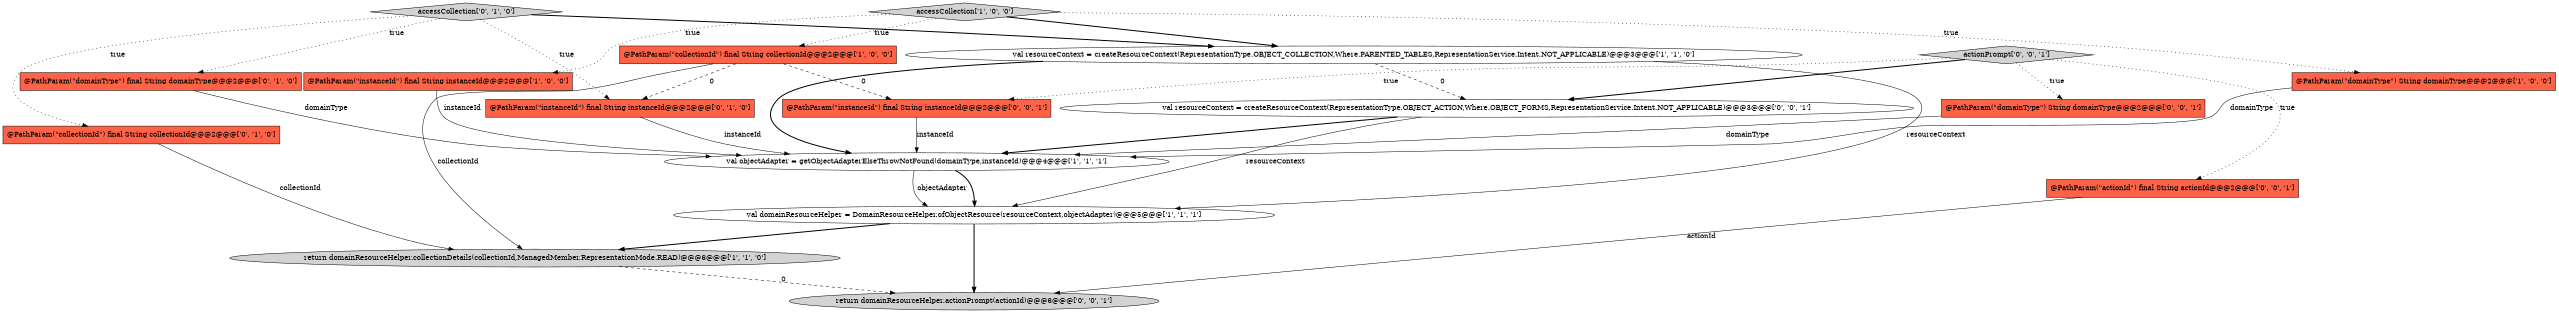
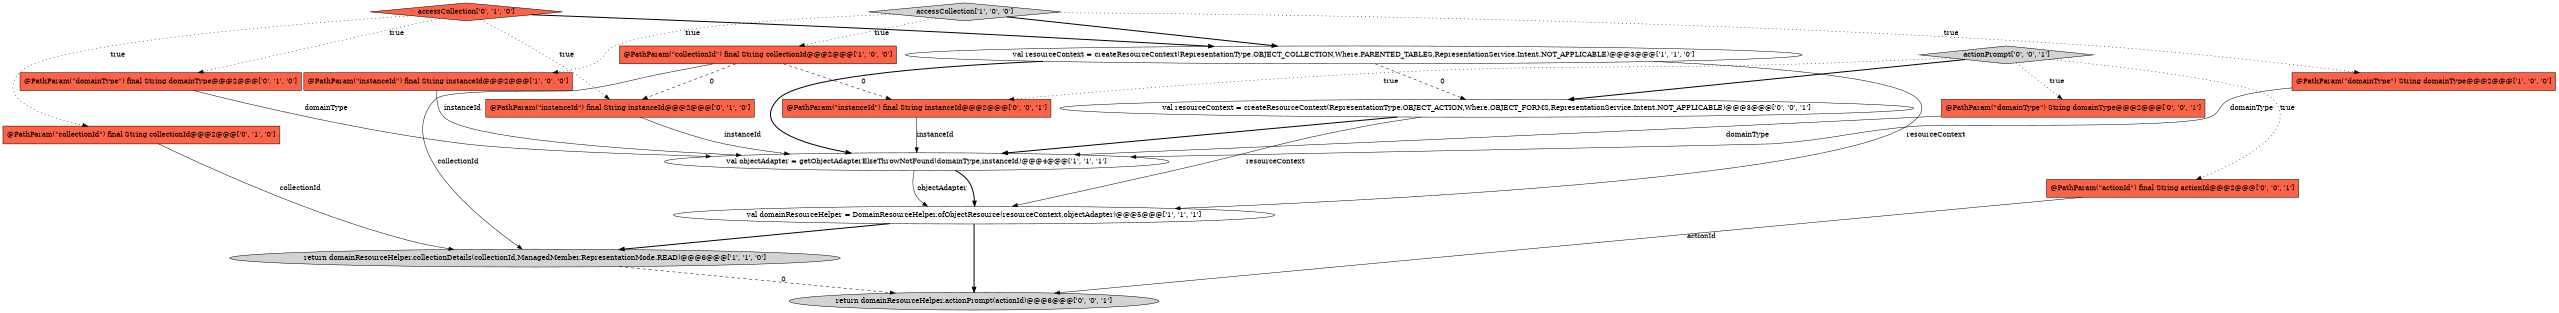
(466, 12) -> (466, 12)
